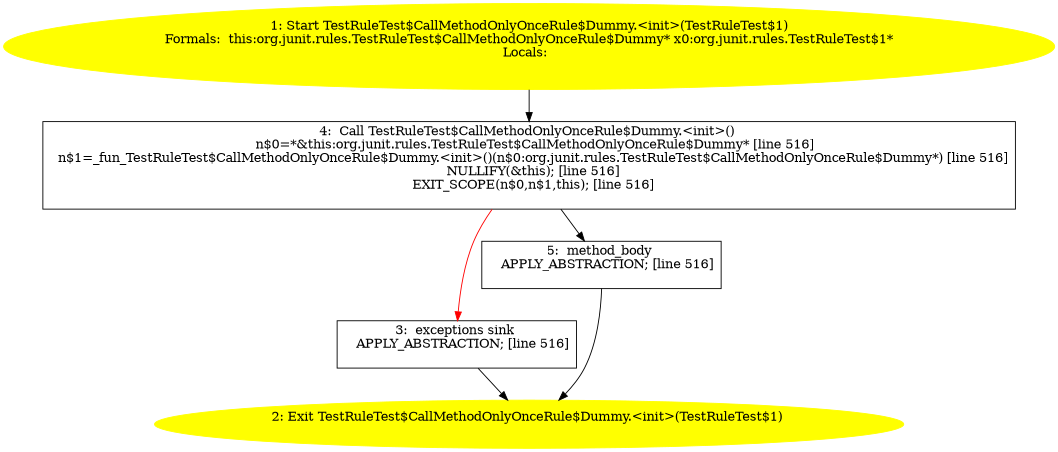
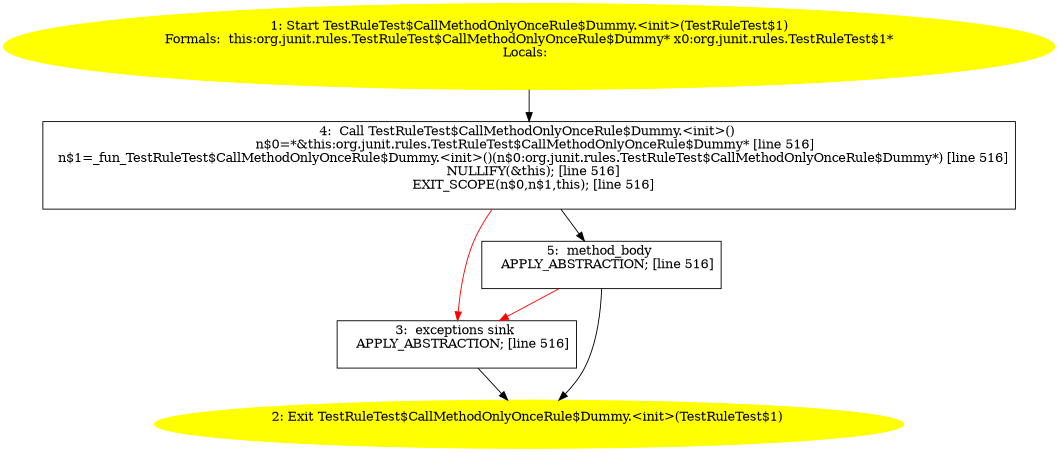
none -> (533, 303)
